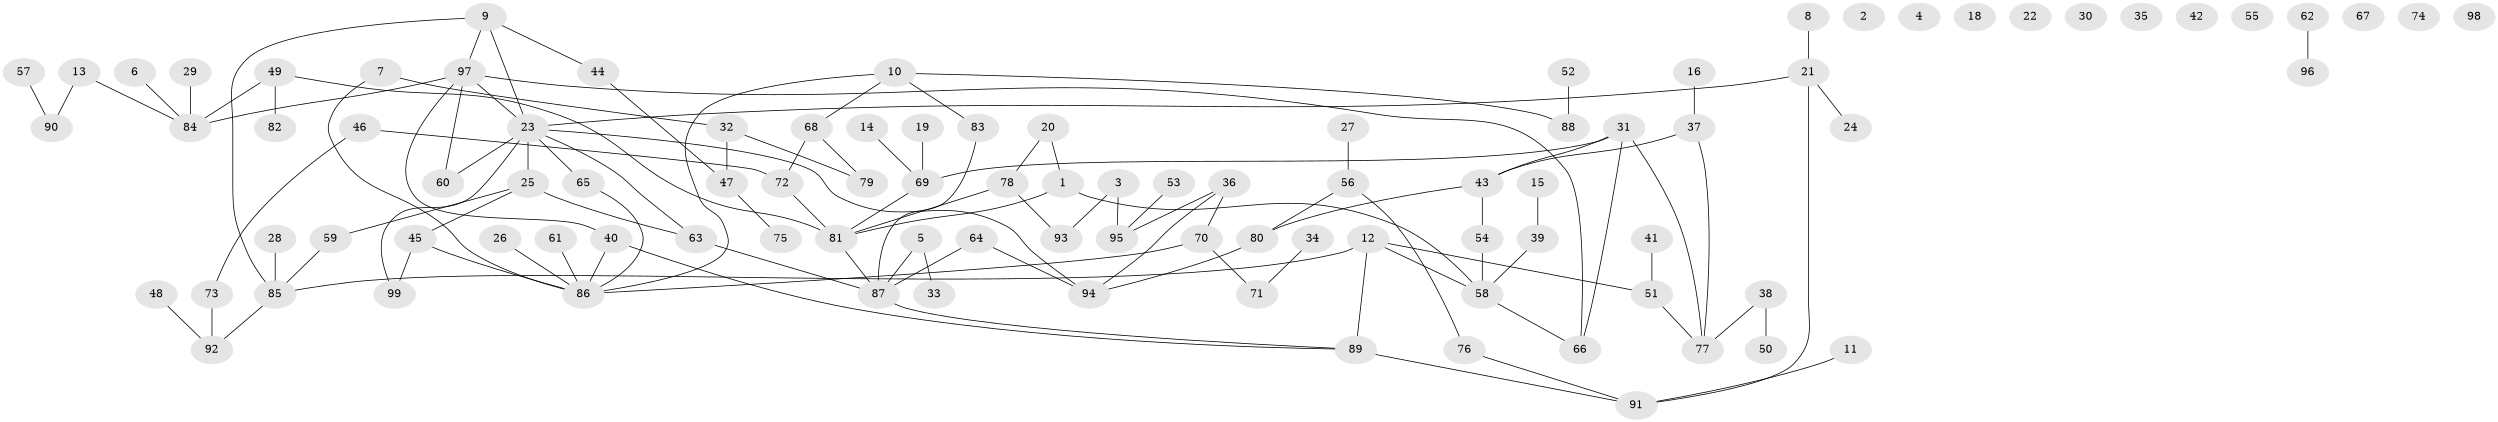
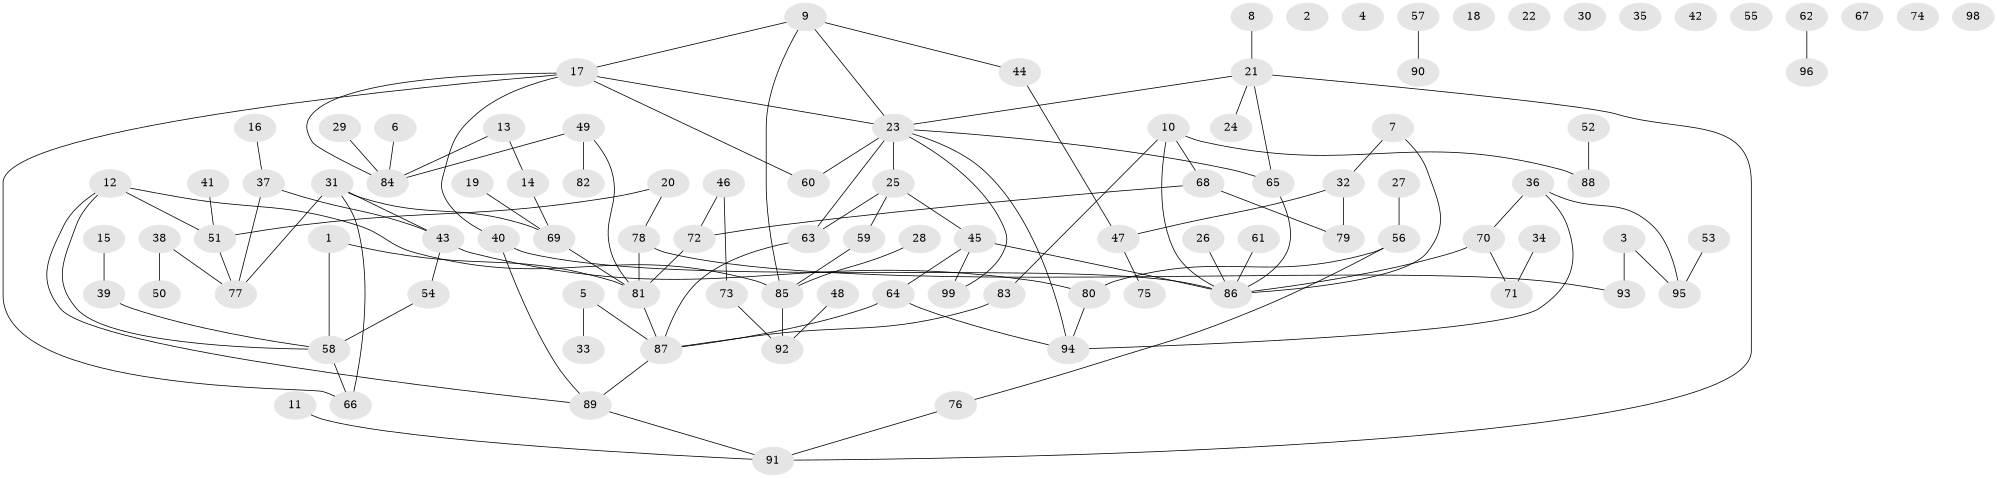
(465, 72) -> (577, 72)
(66, 100) -> (516, 156)
none -> (1263, 128)
(1056, 156) -> (422, 215)
none -> (934, 267)
